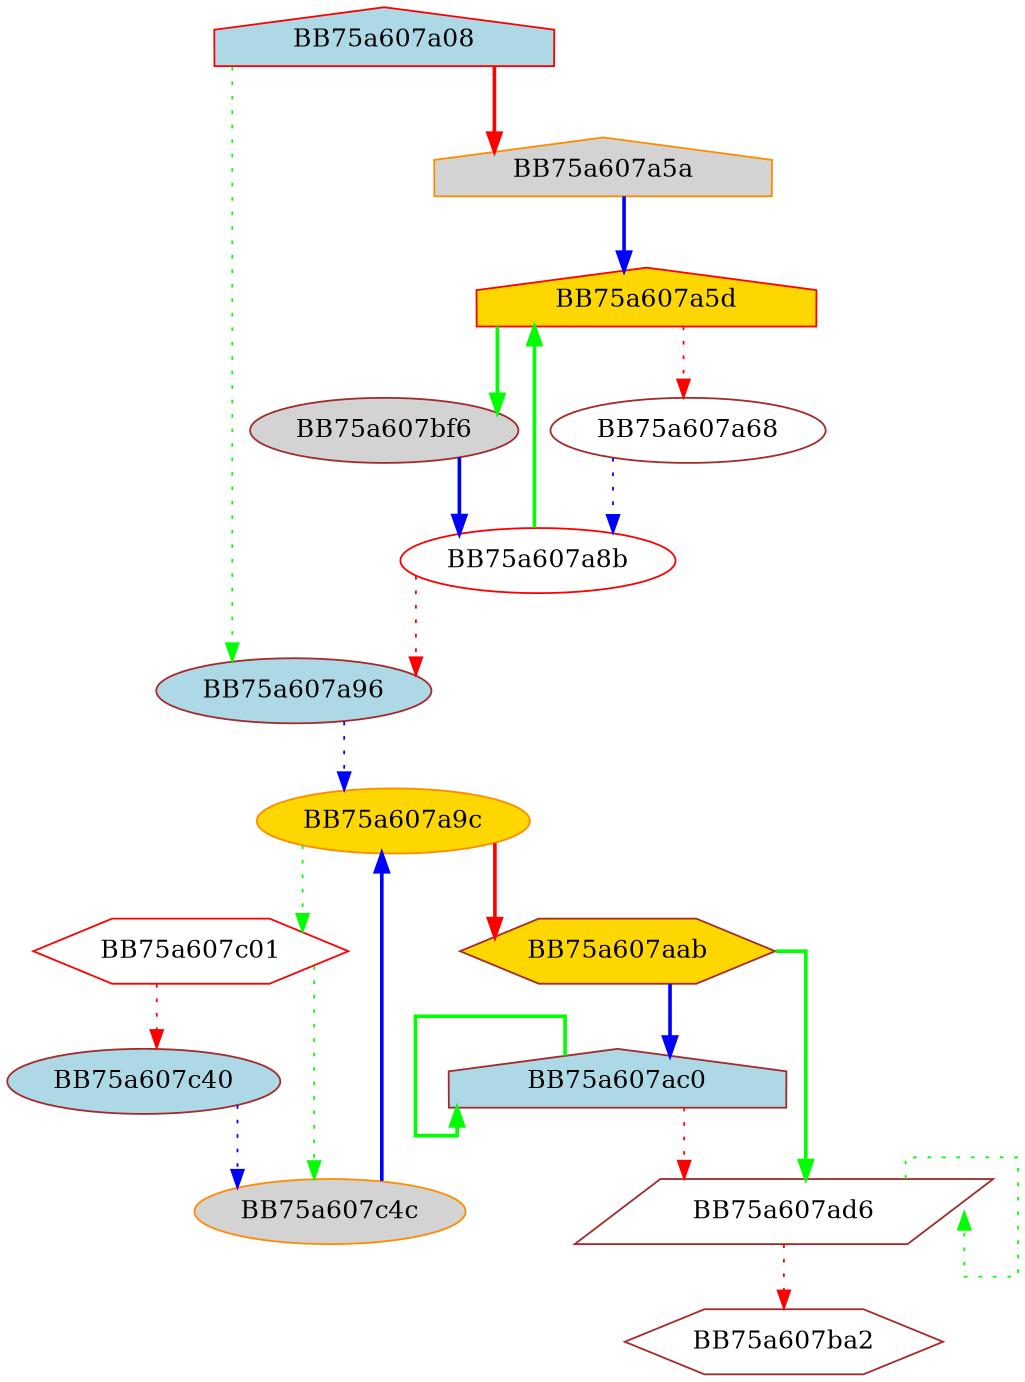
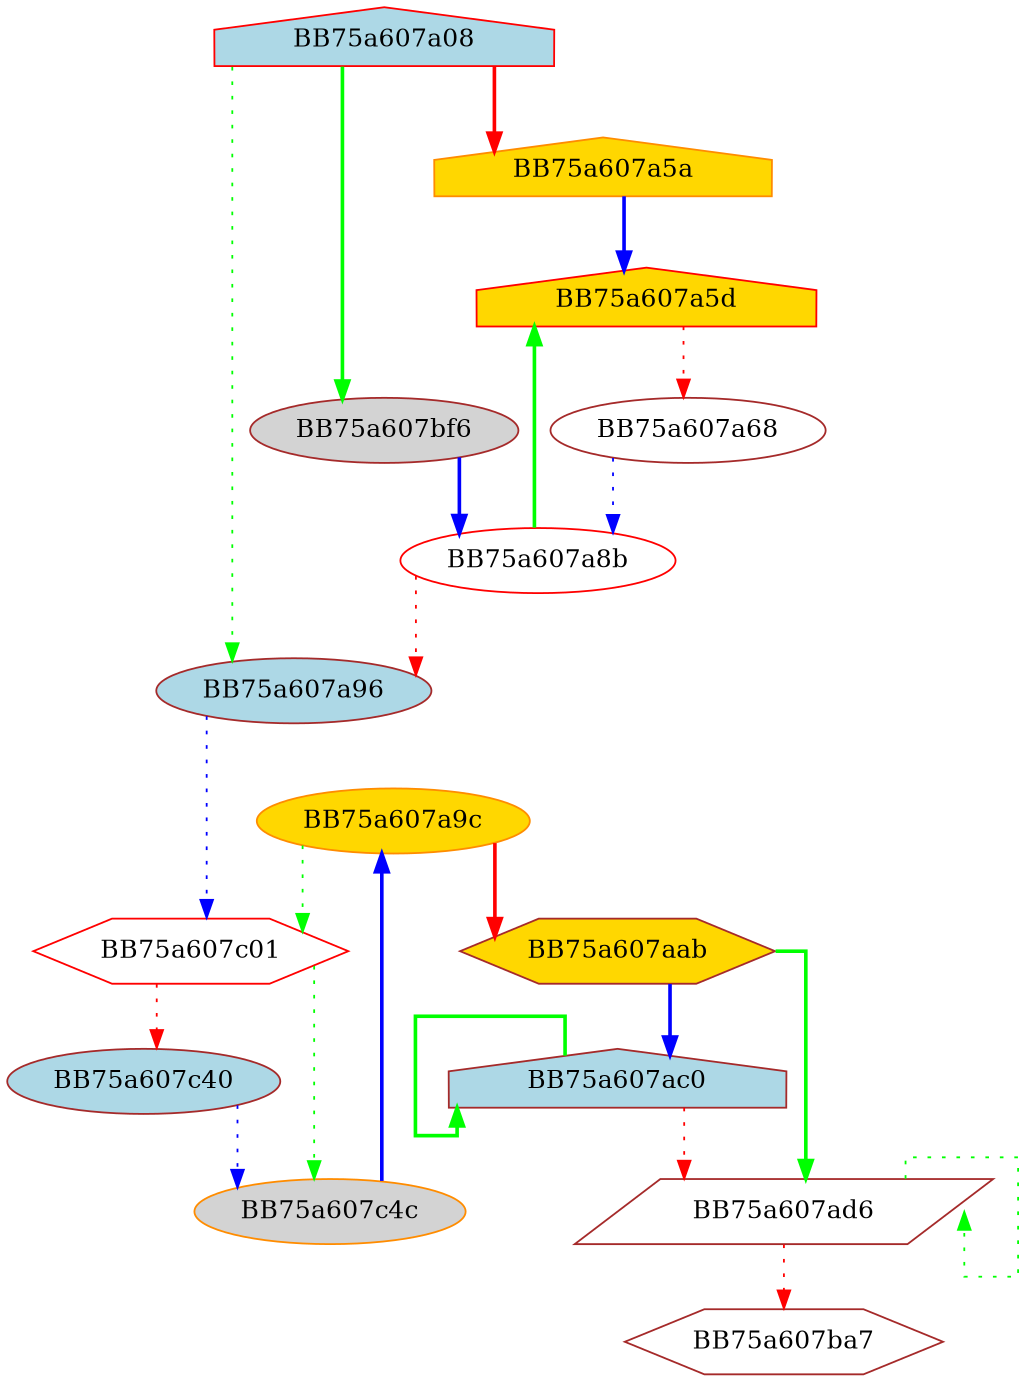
(603, 170) -> (603, 170)
(497, 360) -> (342, 224)
(344, 747) -> (207, 808)
(784, 1342) -> (784, 1342)
